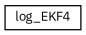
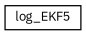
(43, 18) -> (43, 18)
